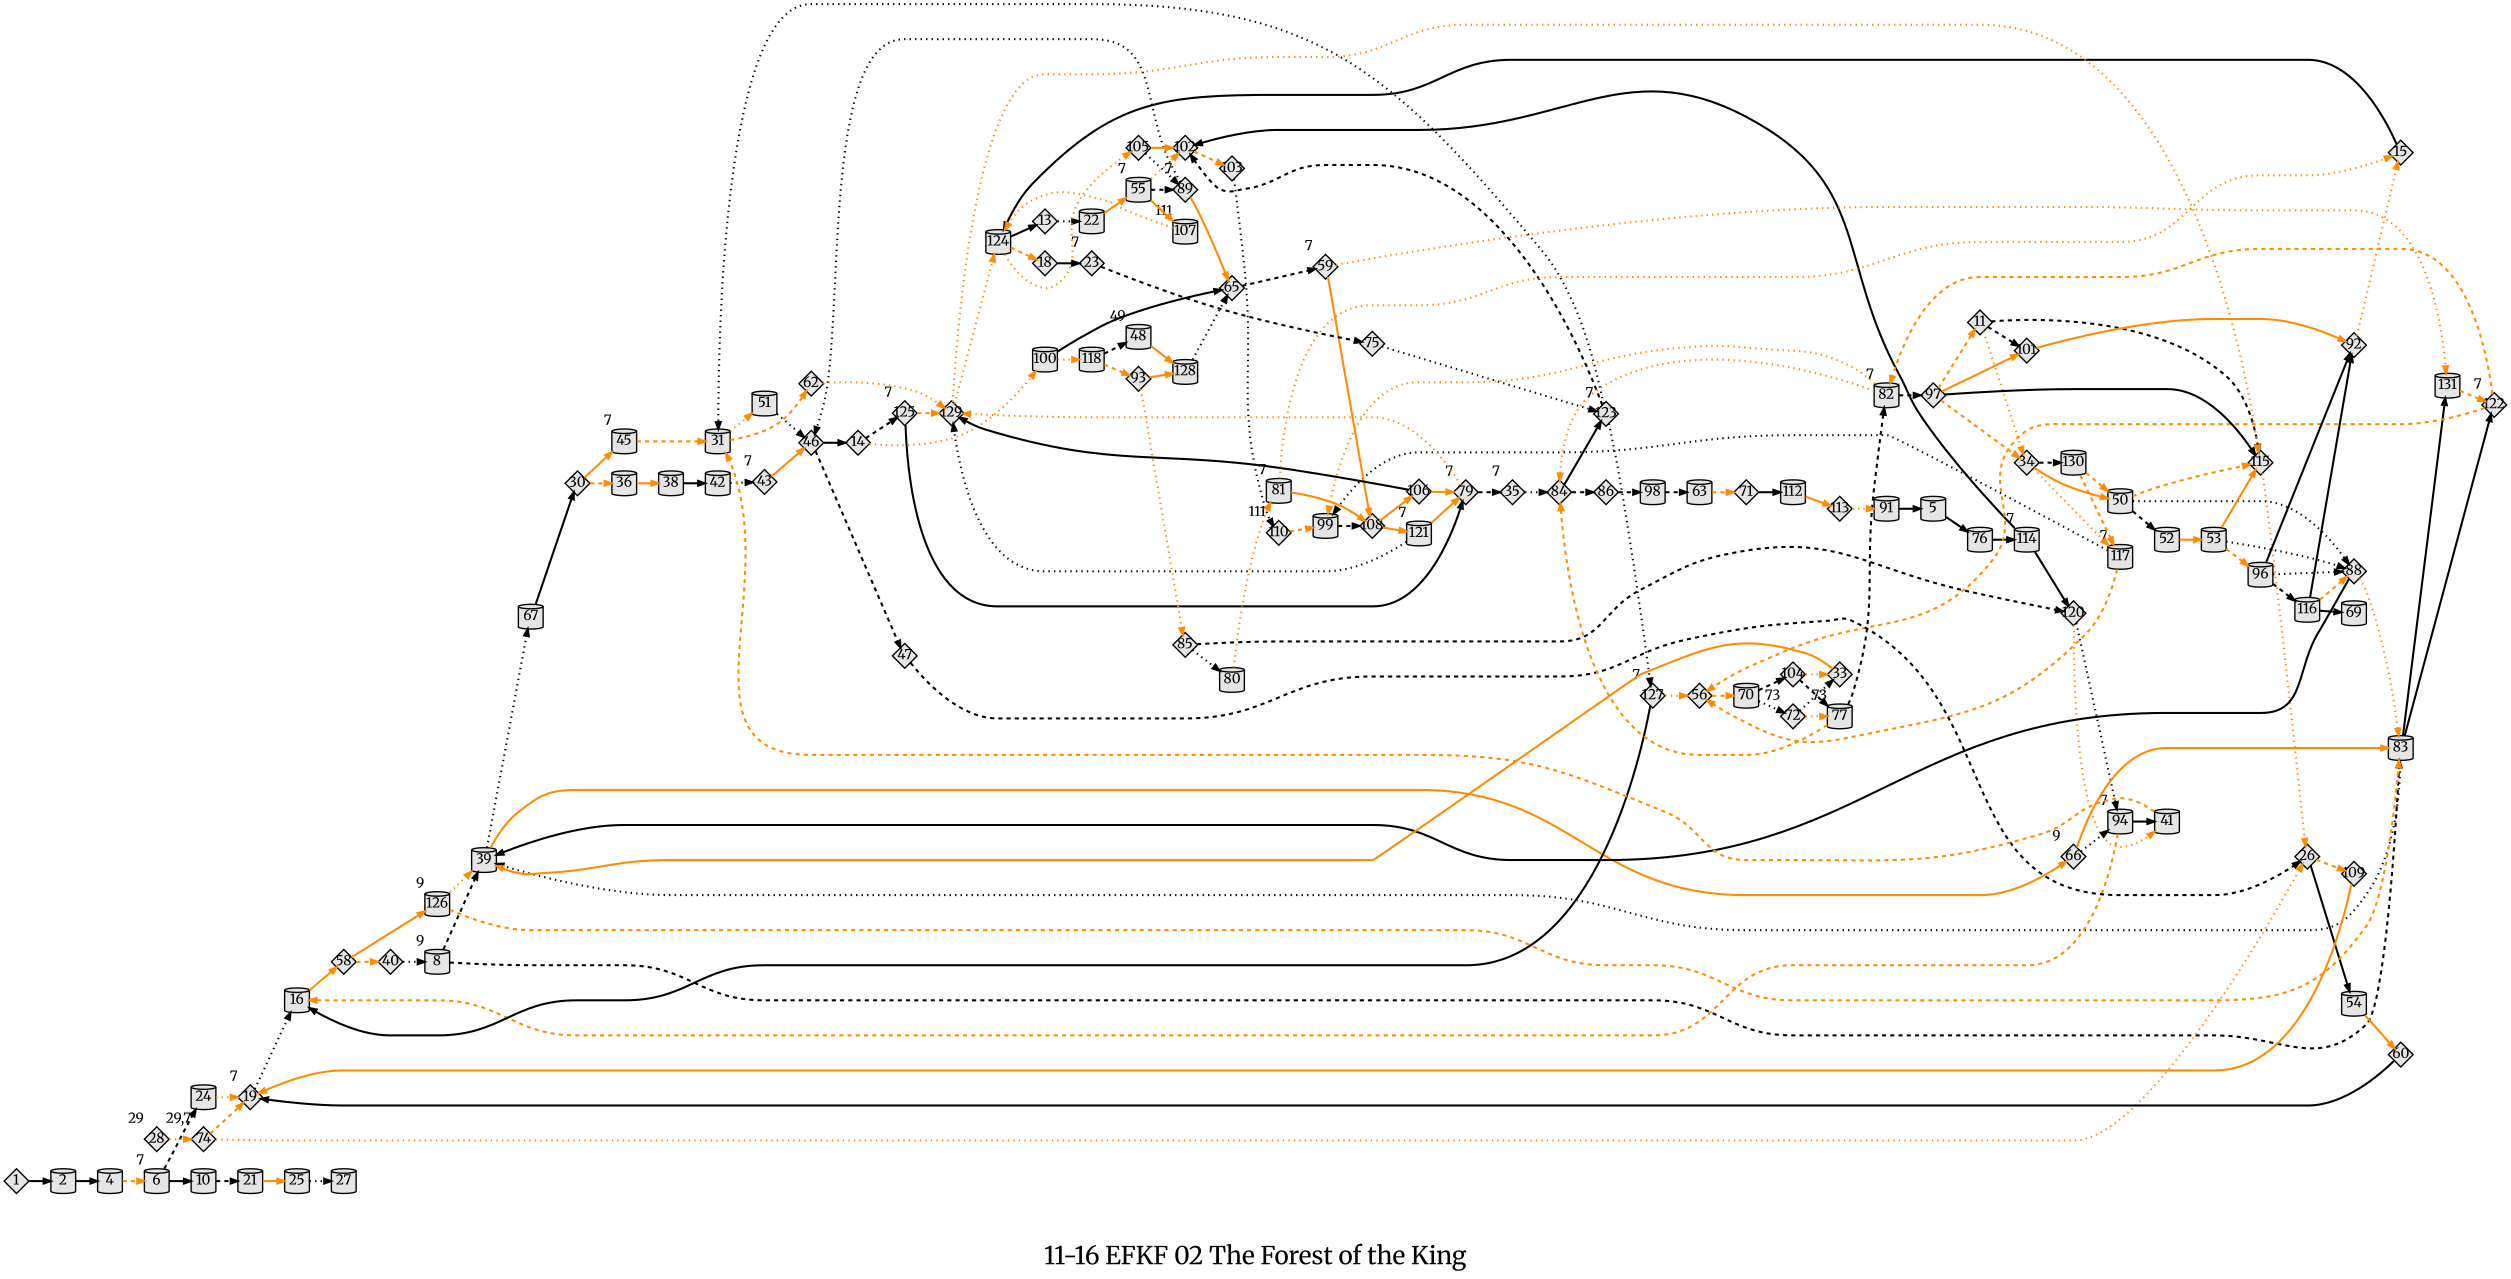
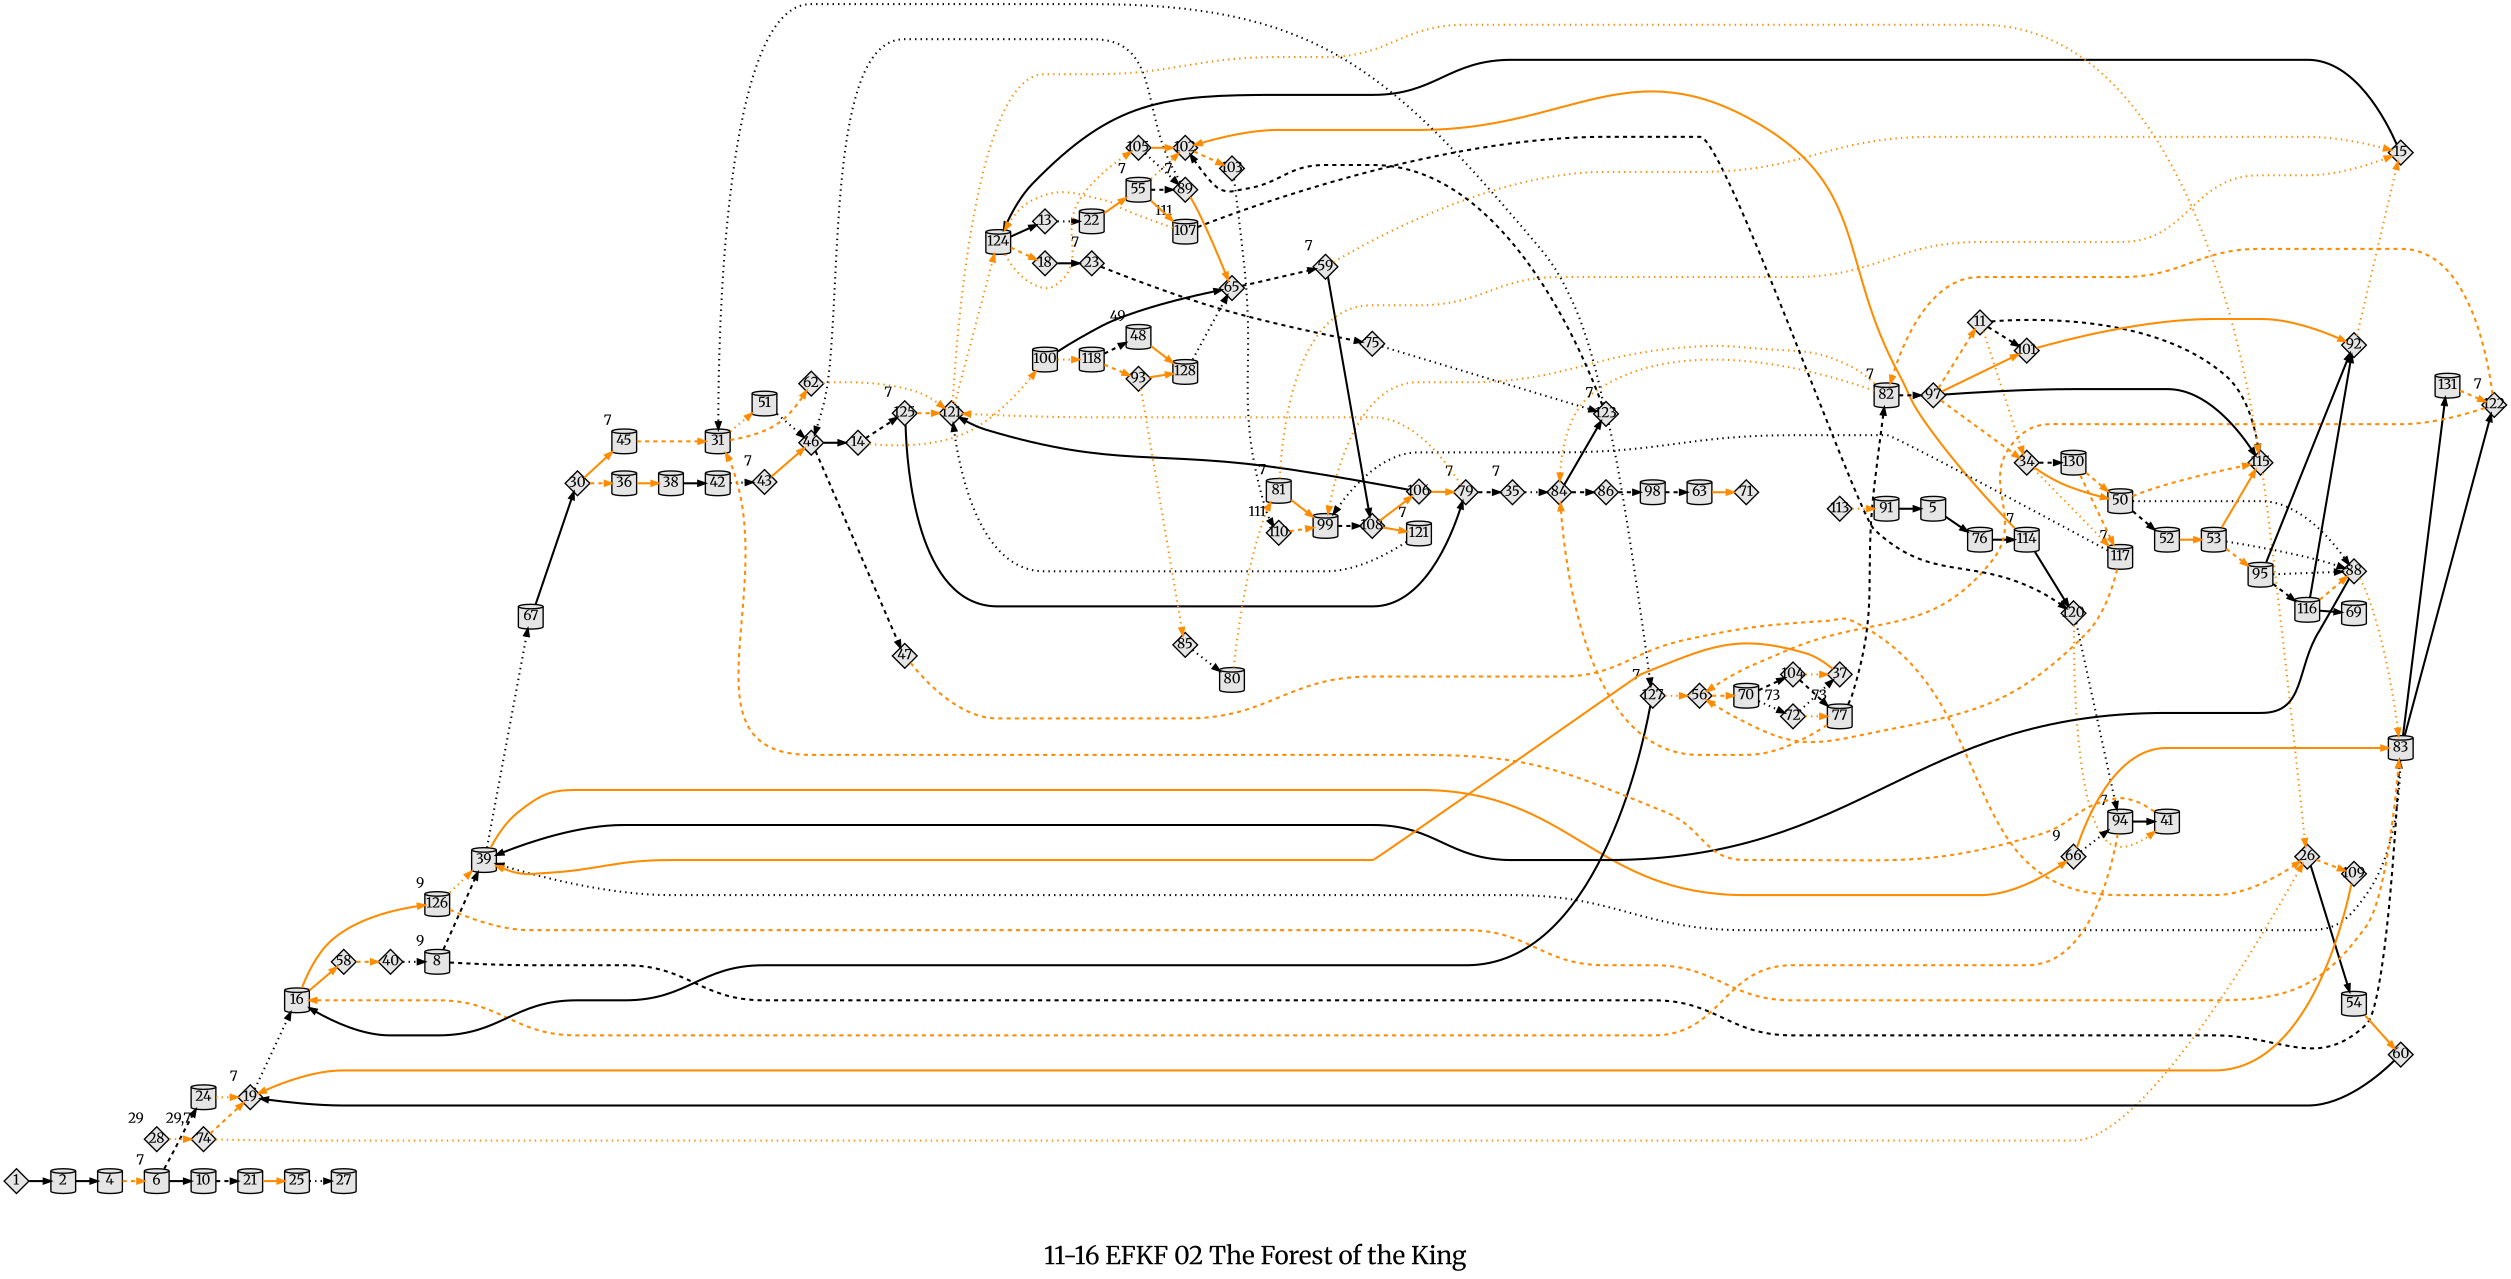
(1723, 107) -> (1723, 107)
(1942, 207) -> (1849, 146)
(1348, 393) -> (1348, 393)
(952, 413) -> (952, 413)
(1719, 492) -> (1719, 492)
(1793, 492) -> none
(1325, 500) -> (1299, 506)
(1443, 513) -> none
(2260, 575) -> (2260, 575)
(1628, 598) -> (1731, 188)
(1660, 647) -> (1660, 647)
(1840, 674) -> (1840, 674)
(385, 936) -> (347, 929)
